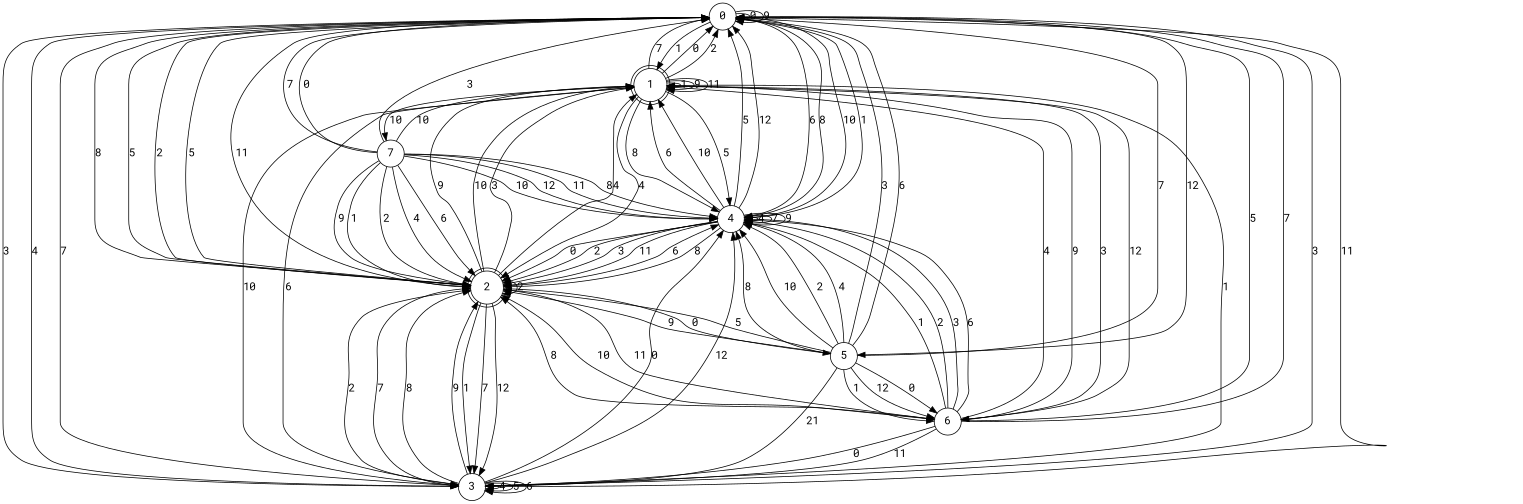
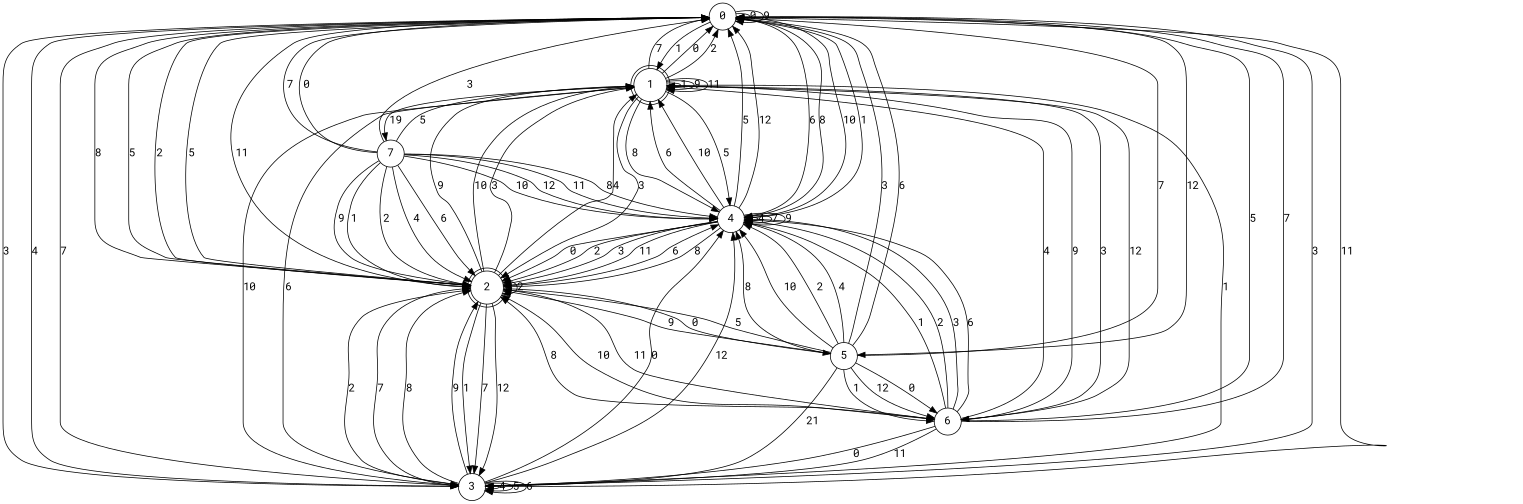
(396, 121) -> (396, 121)
(423, 121) -> (423, 121)
(642, 186) -> (642, 186)
